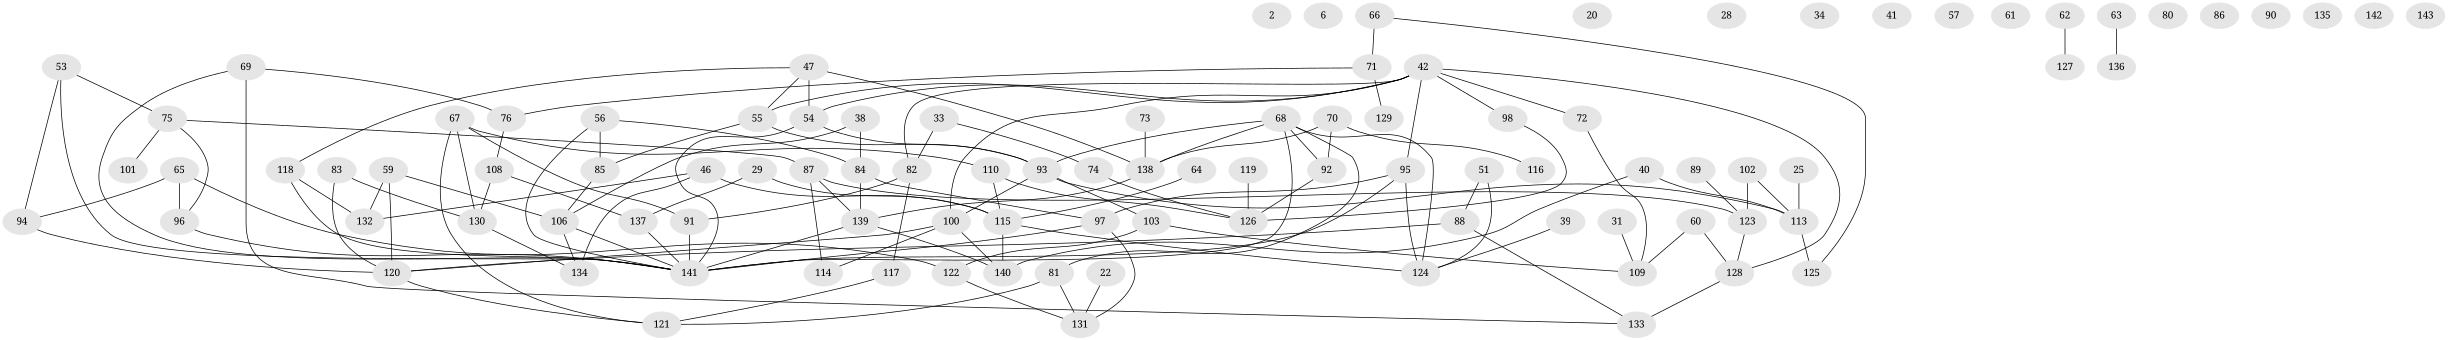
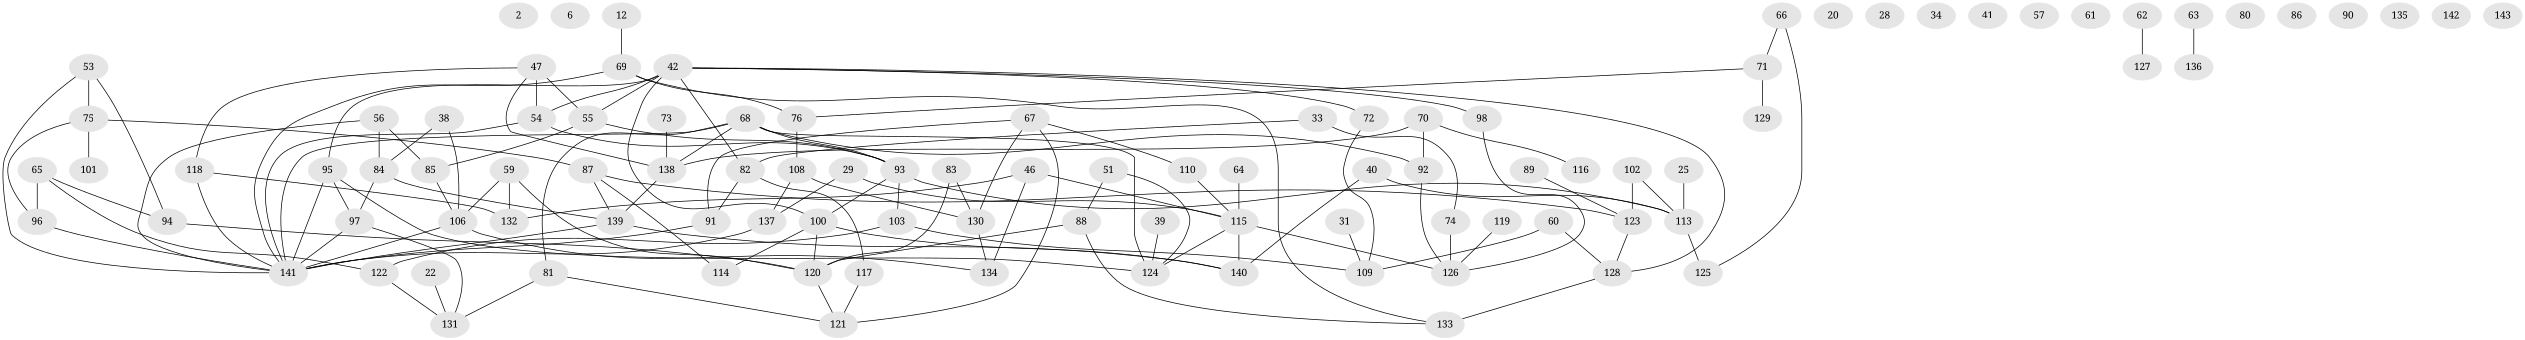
none -> (622, 16)
(1156, 206) -> (1345, 247)
